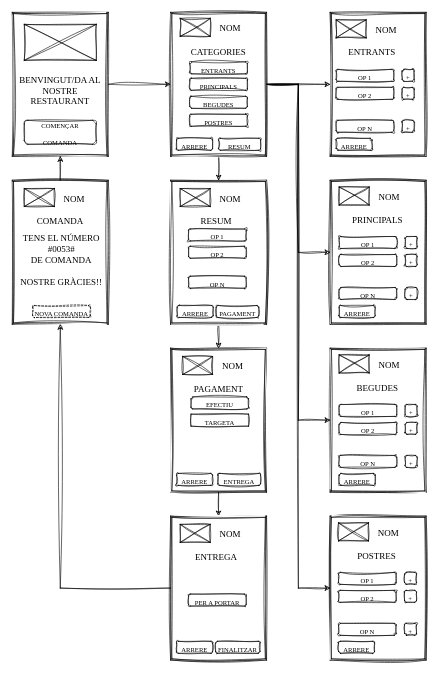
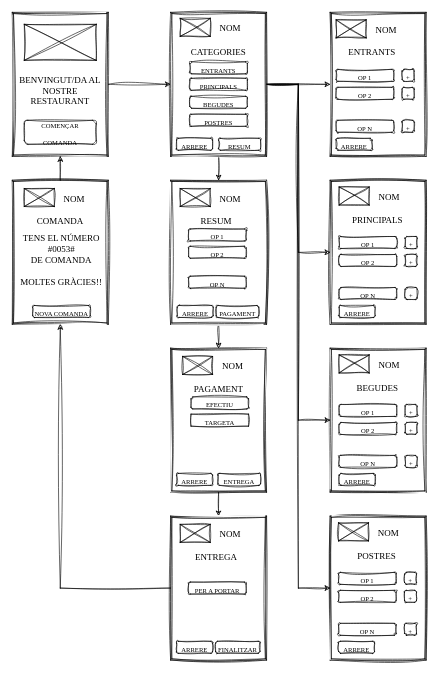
(62, 282) -> (62, 282)
(62, 312) -> (62, 312)
(218, 600) -> (218, 588)
